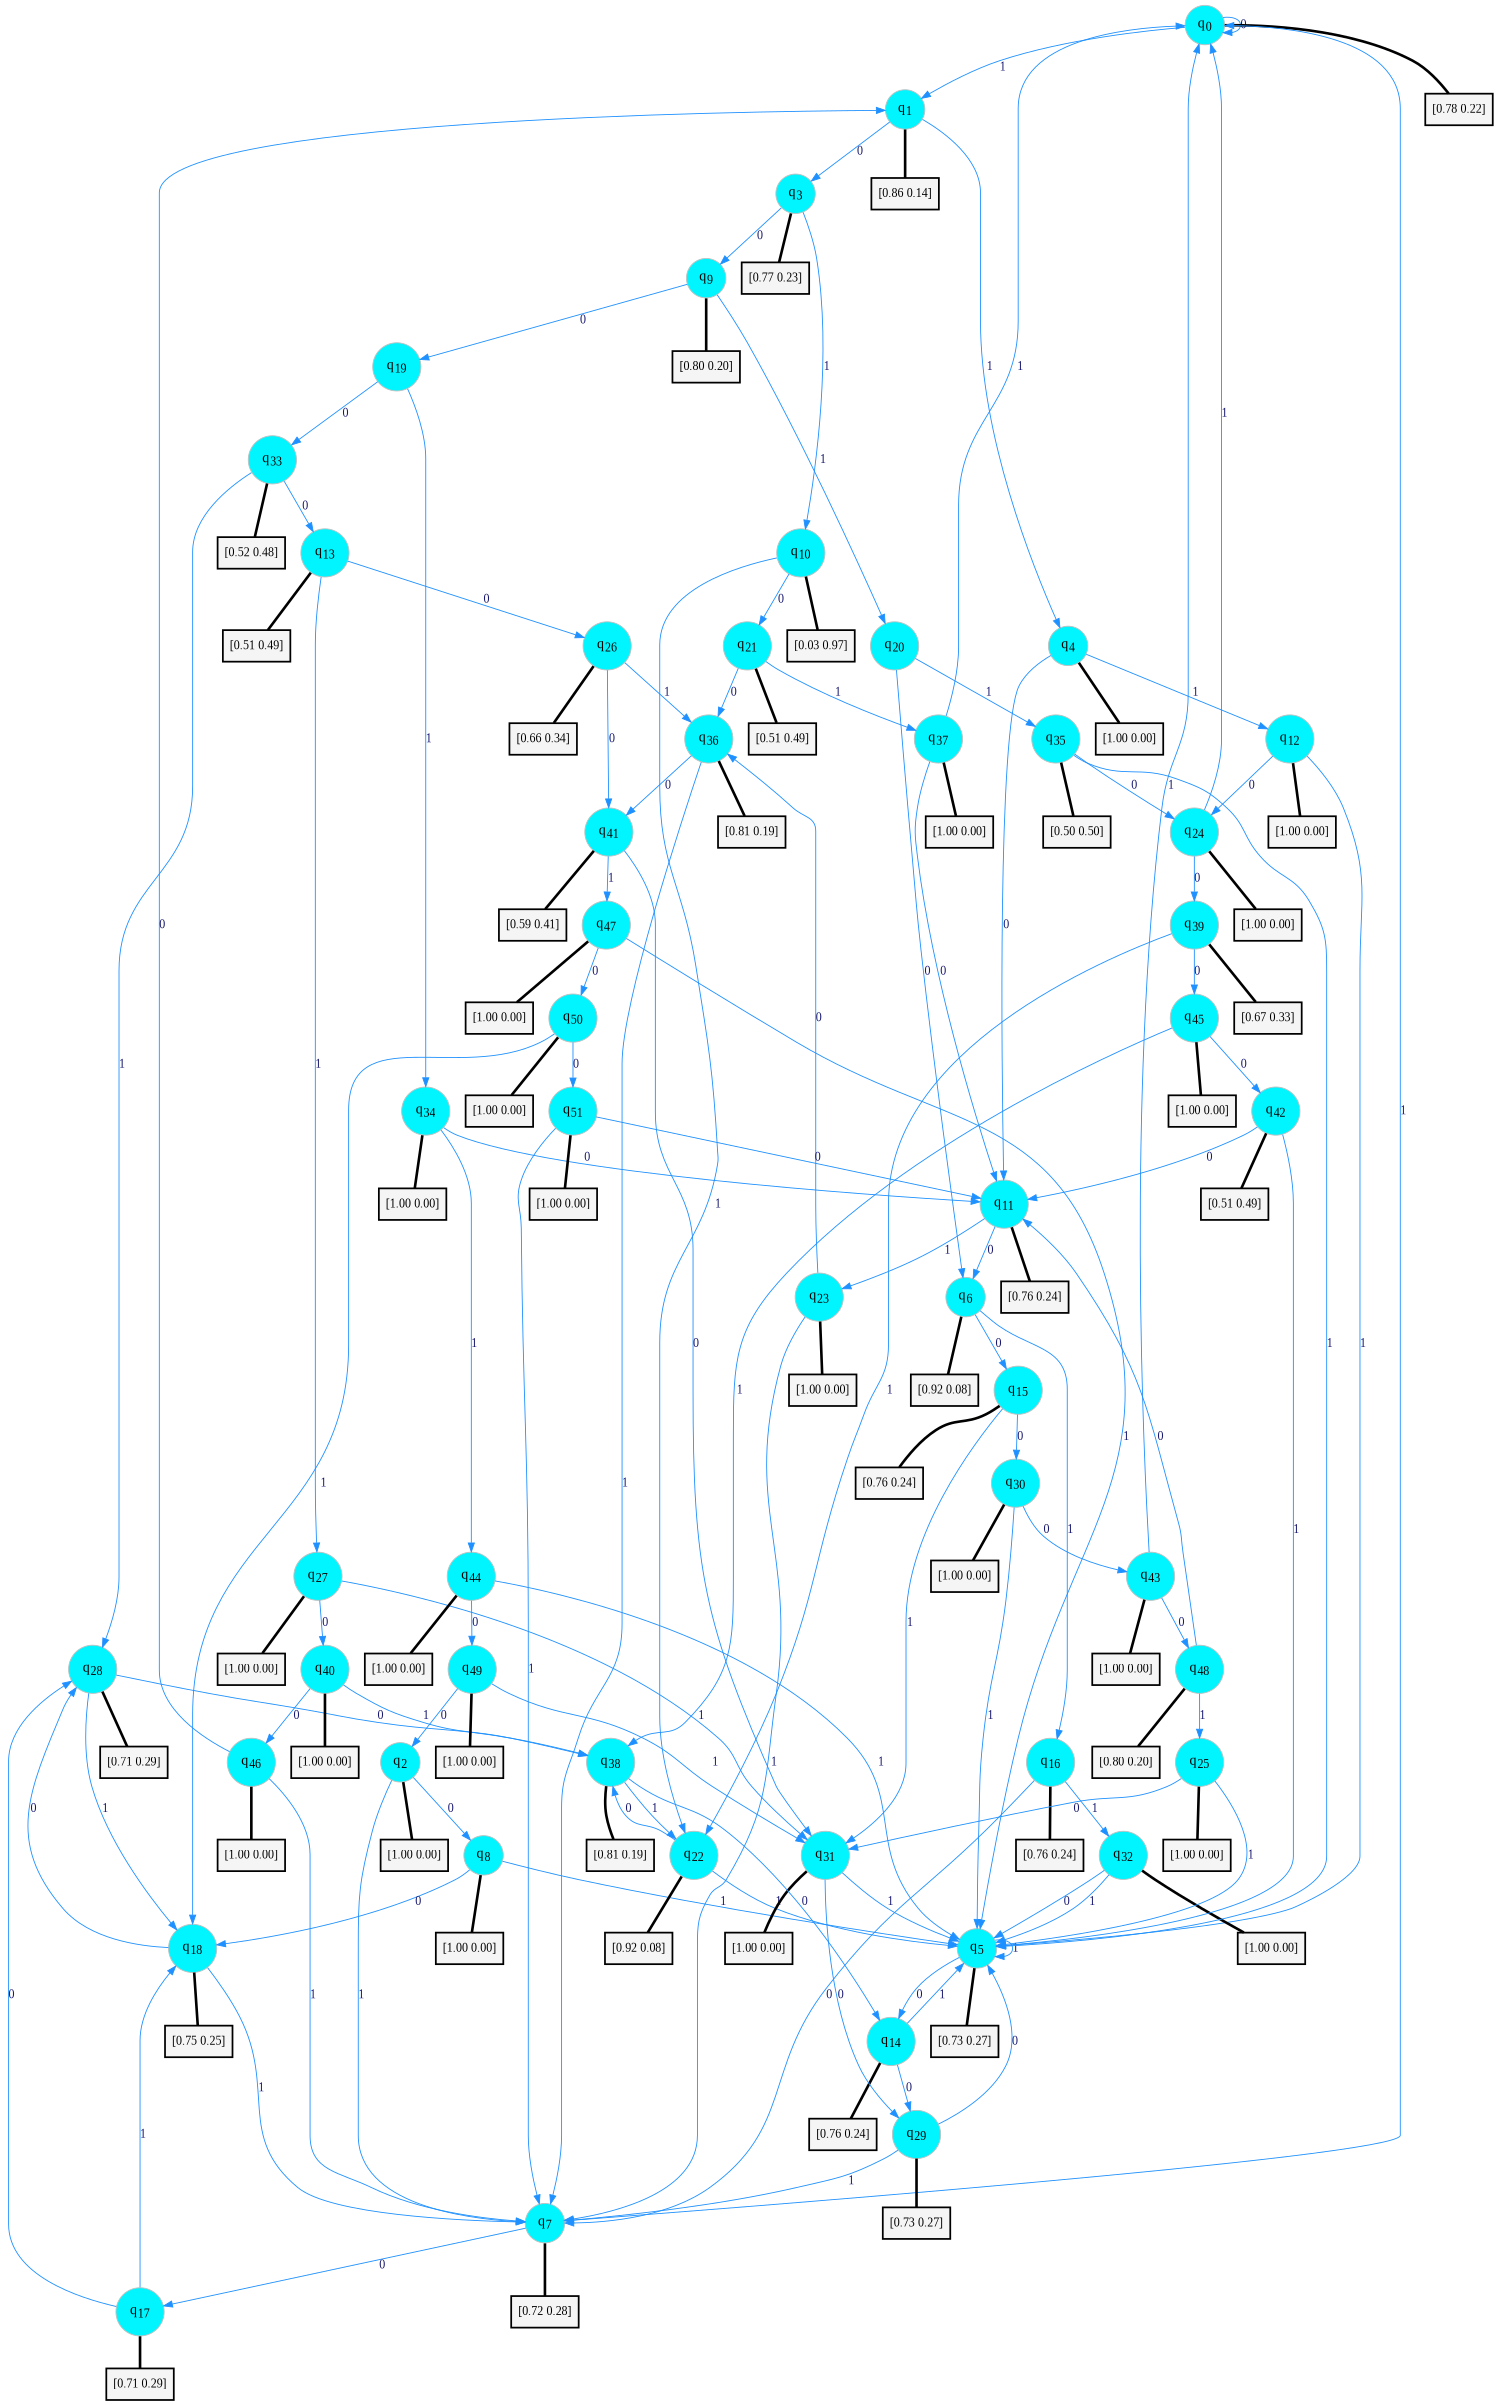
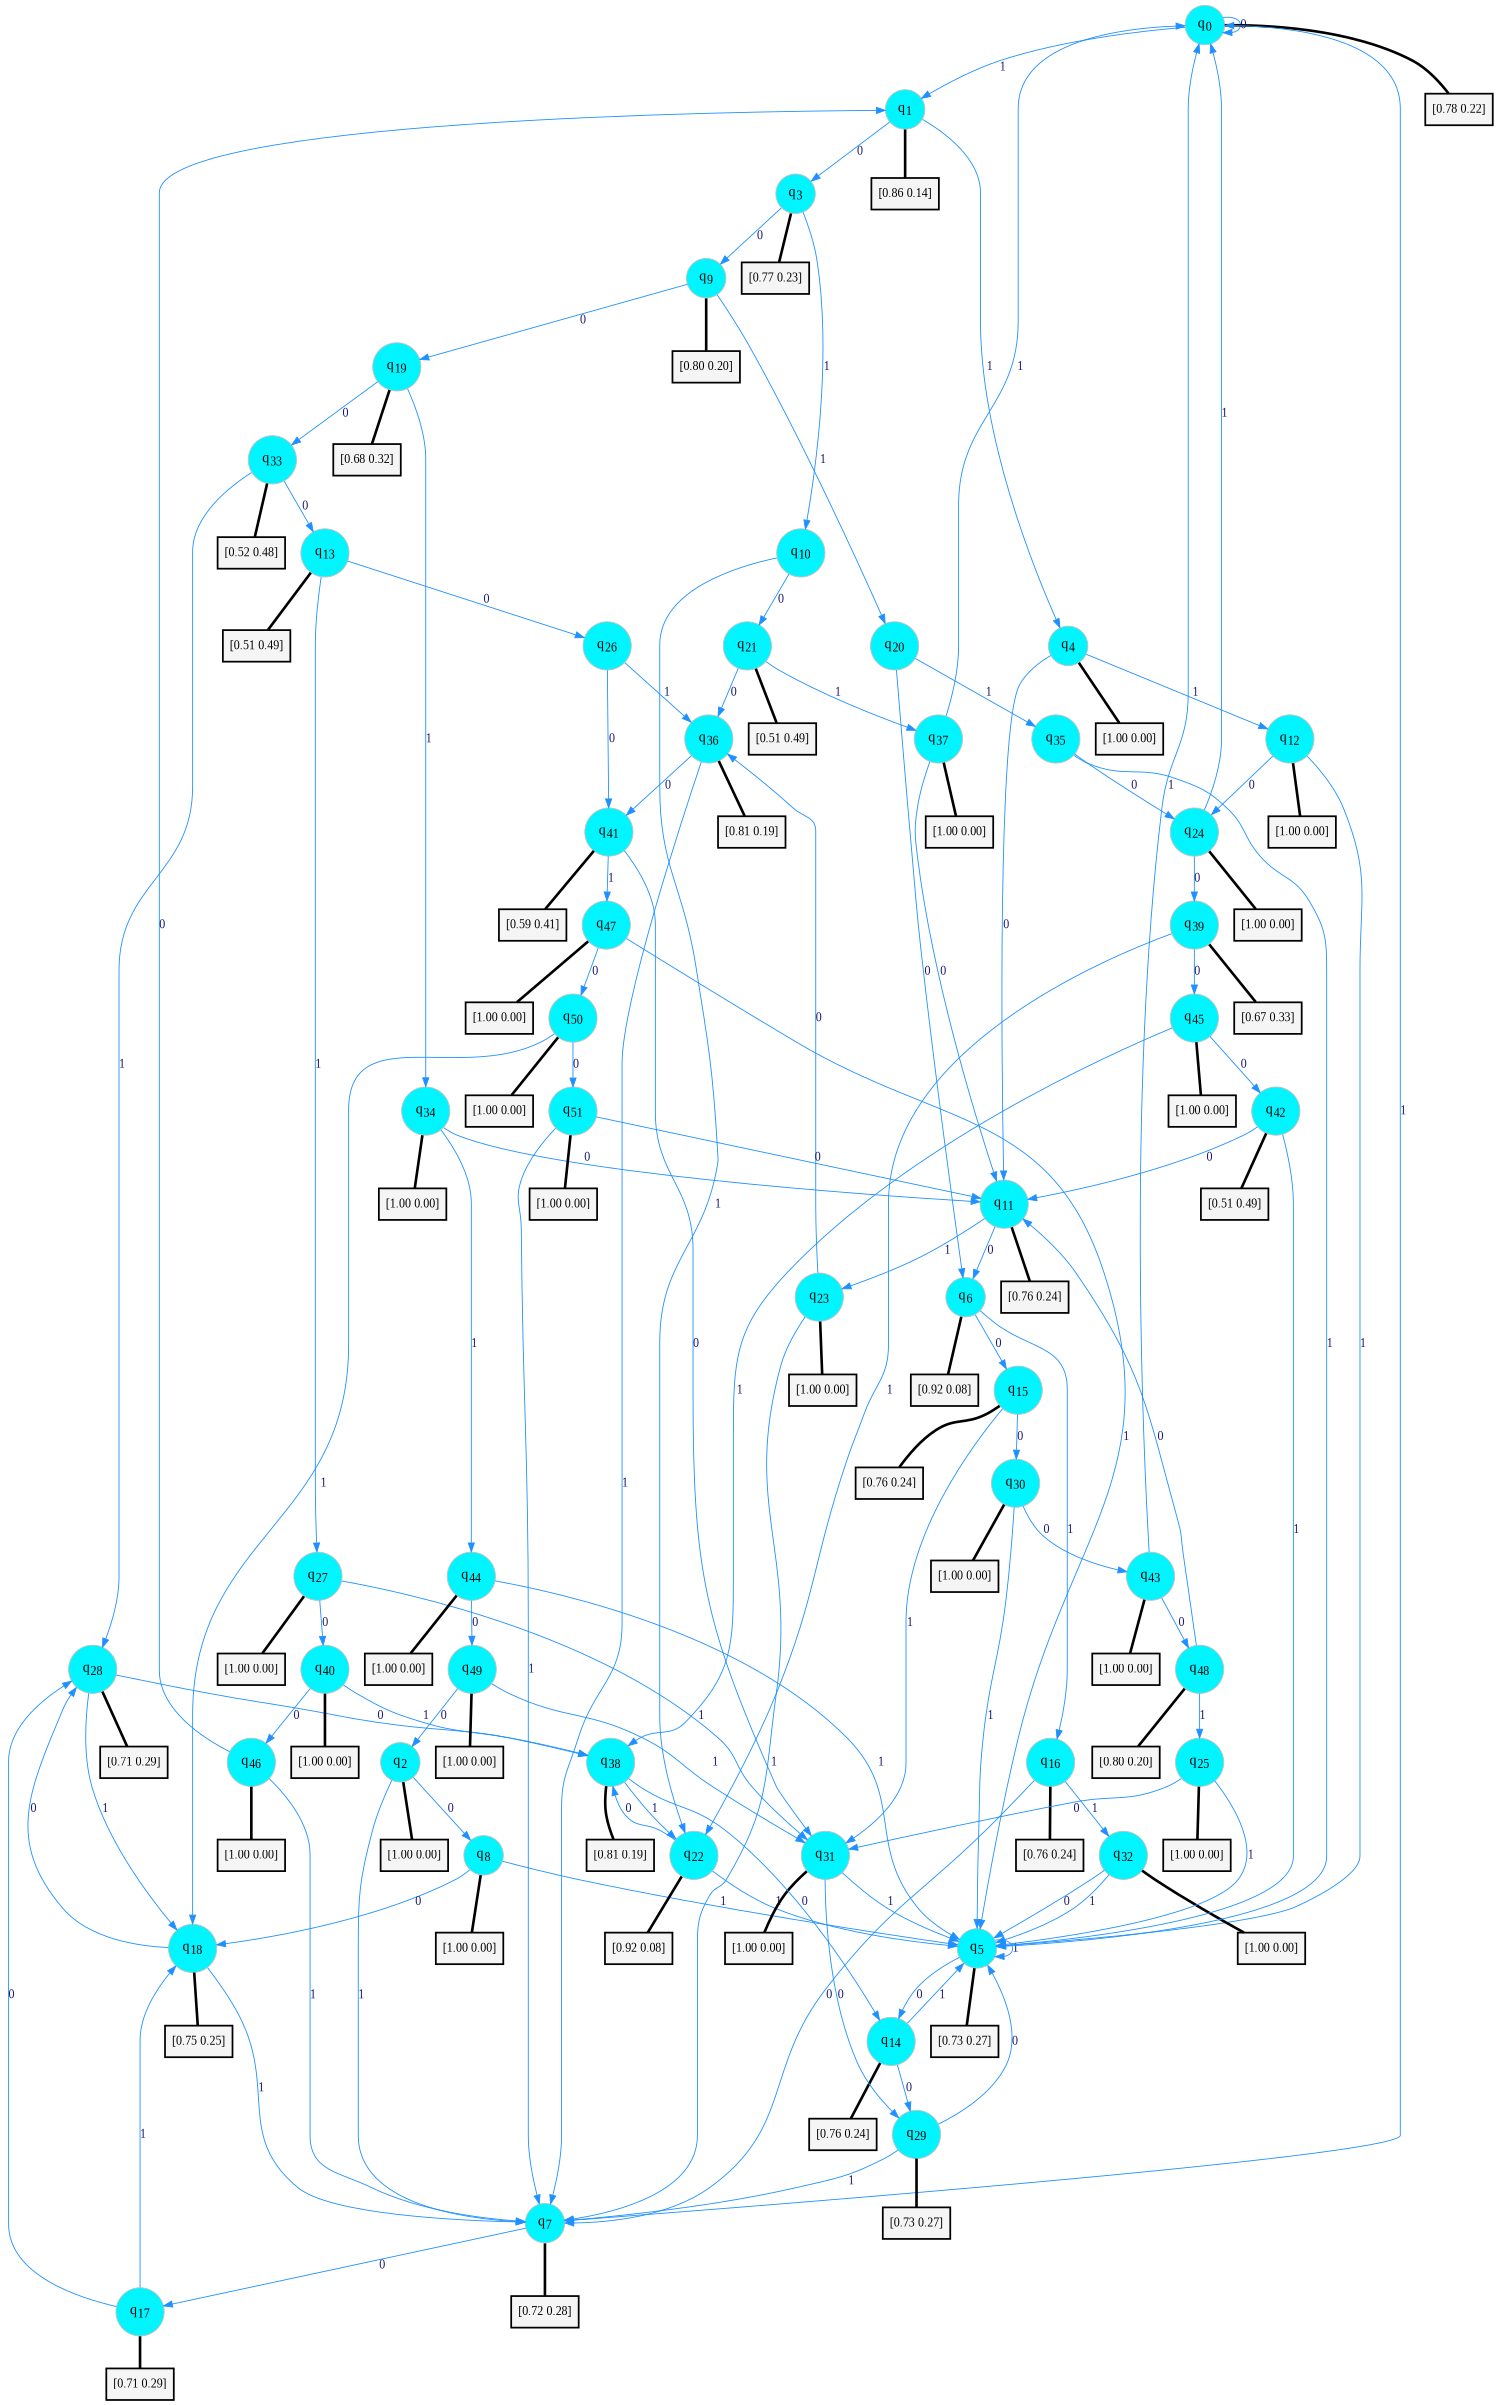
none -> (367, 460)
(821, 646) -> none
(543, 739) -> none
(1077, 832) -> none
